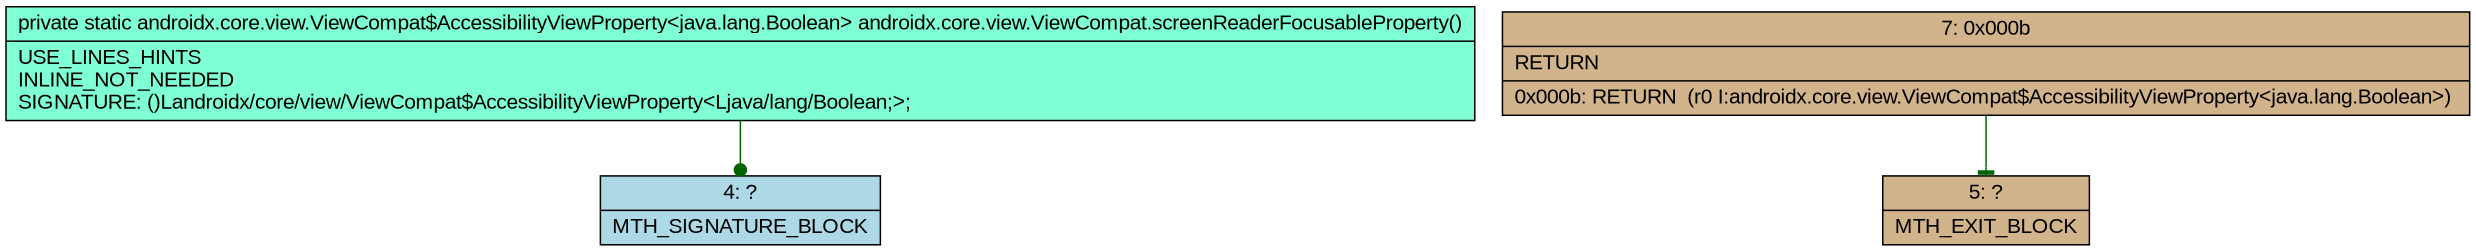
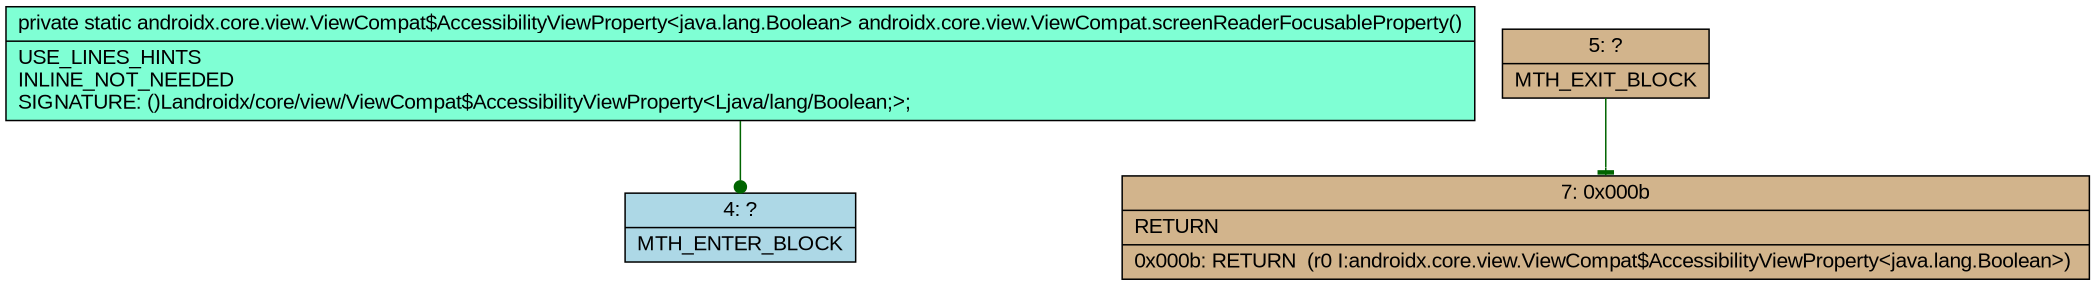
(1986, 142) -> (1606, 133)
(740, 227) -> (740, 244)
